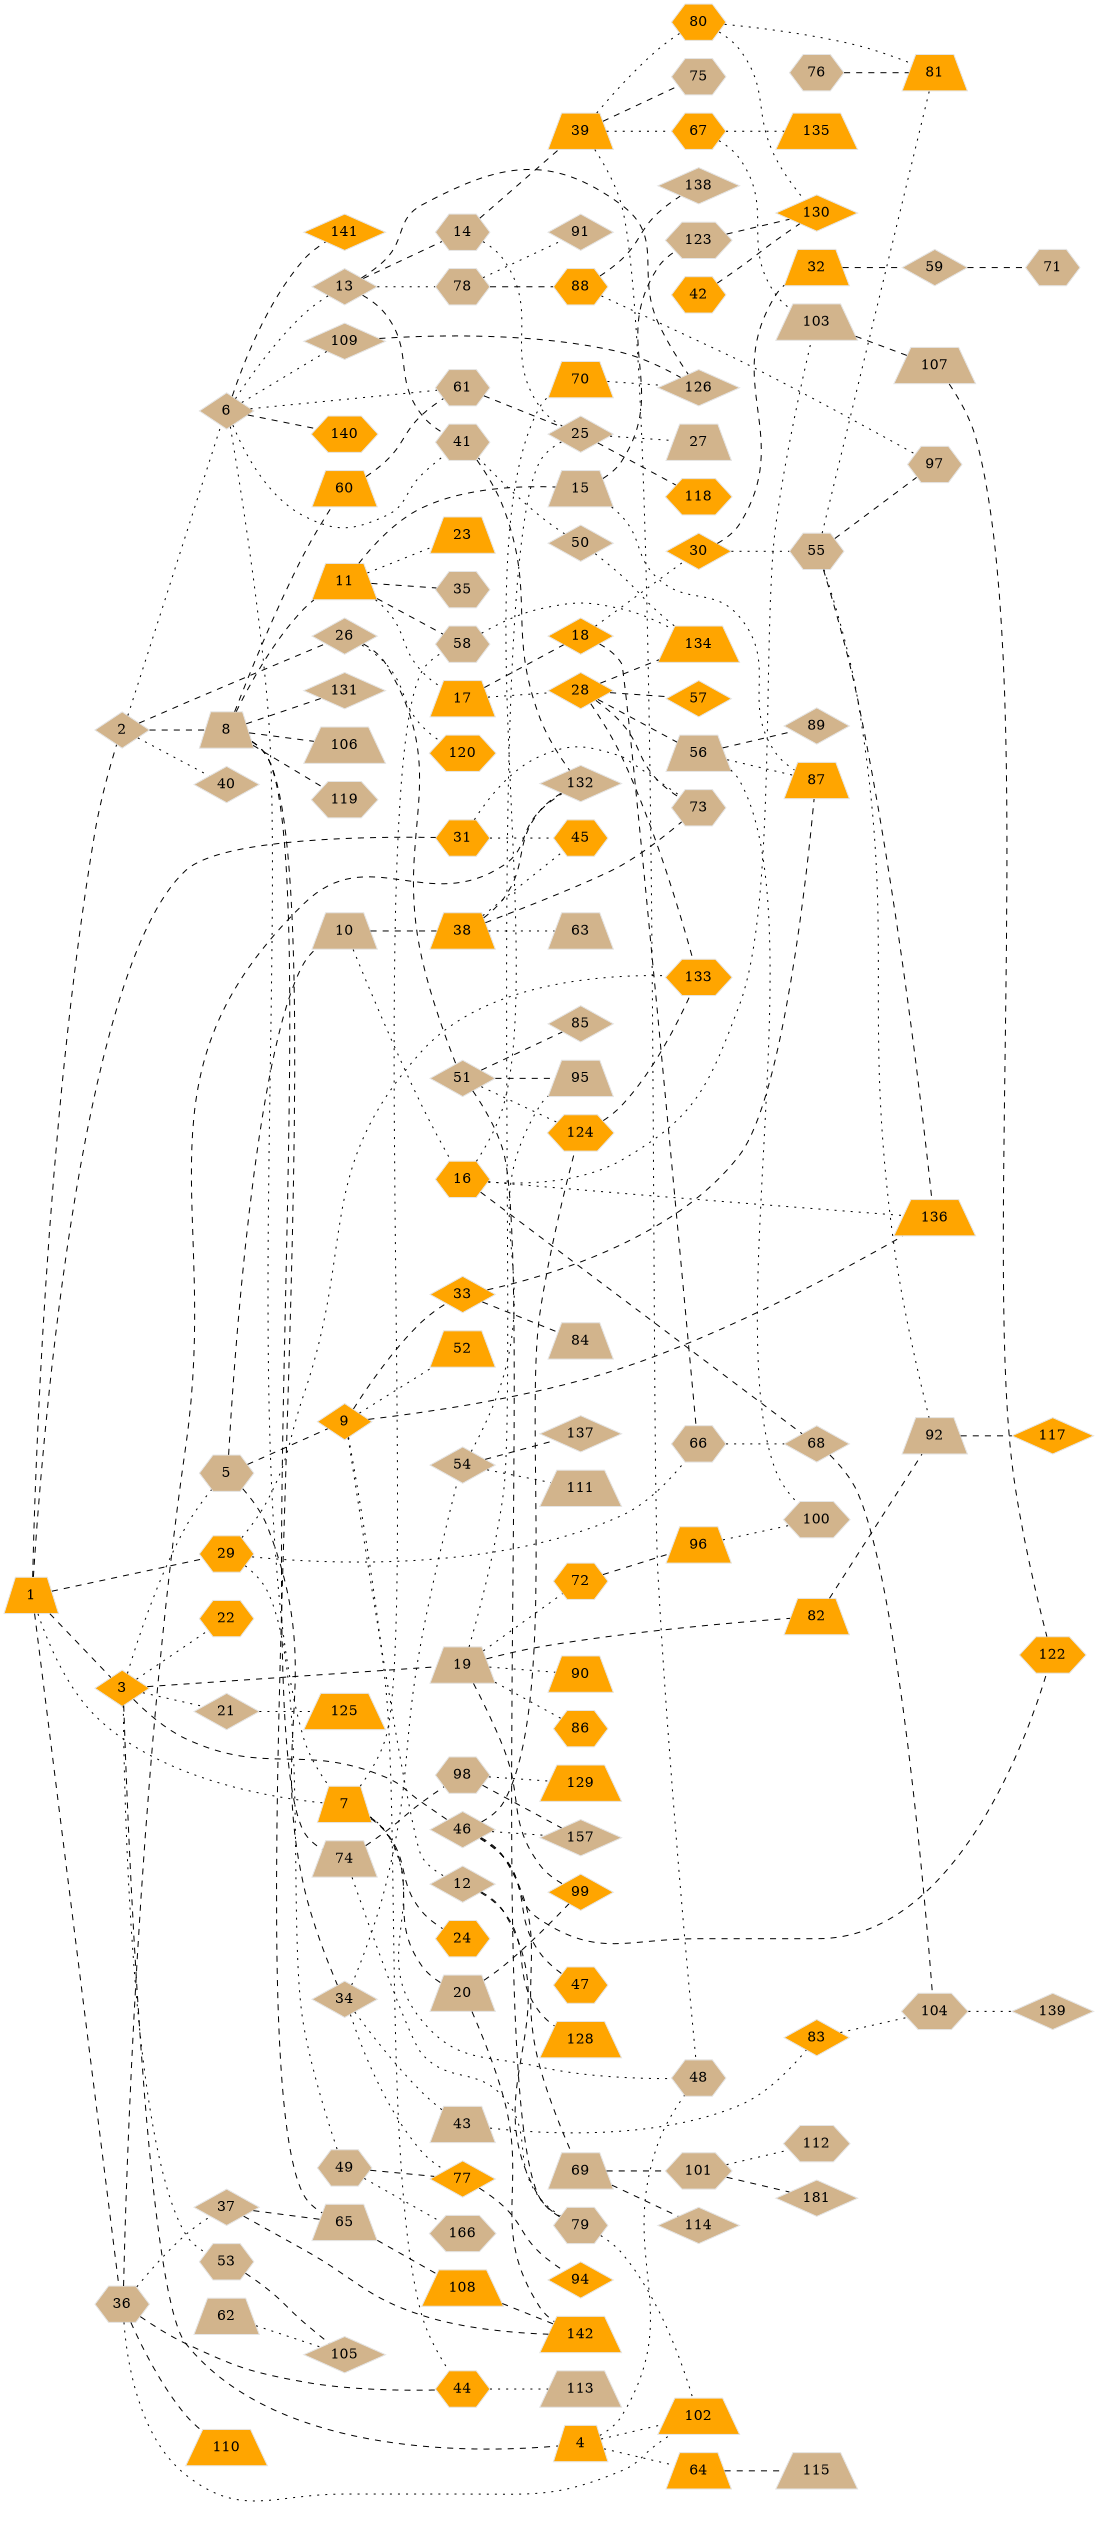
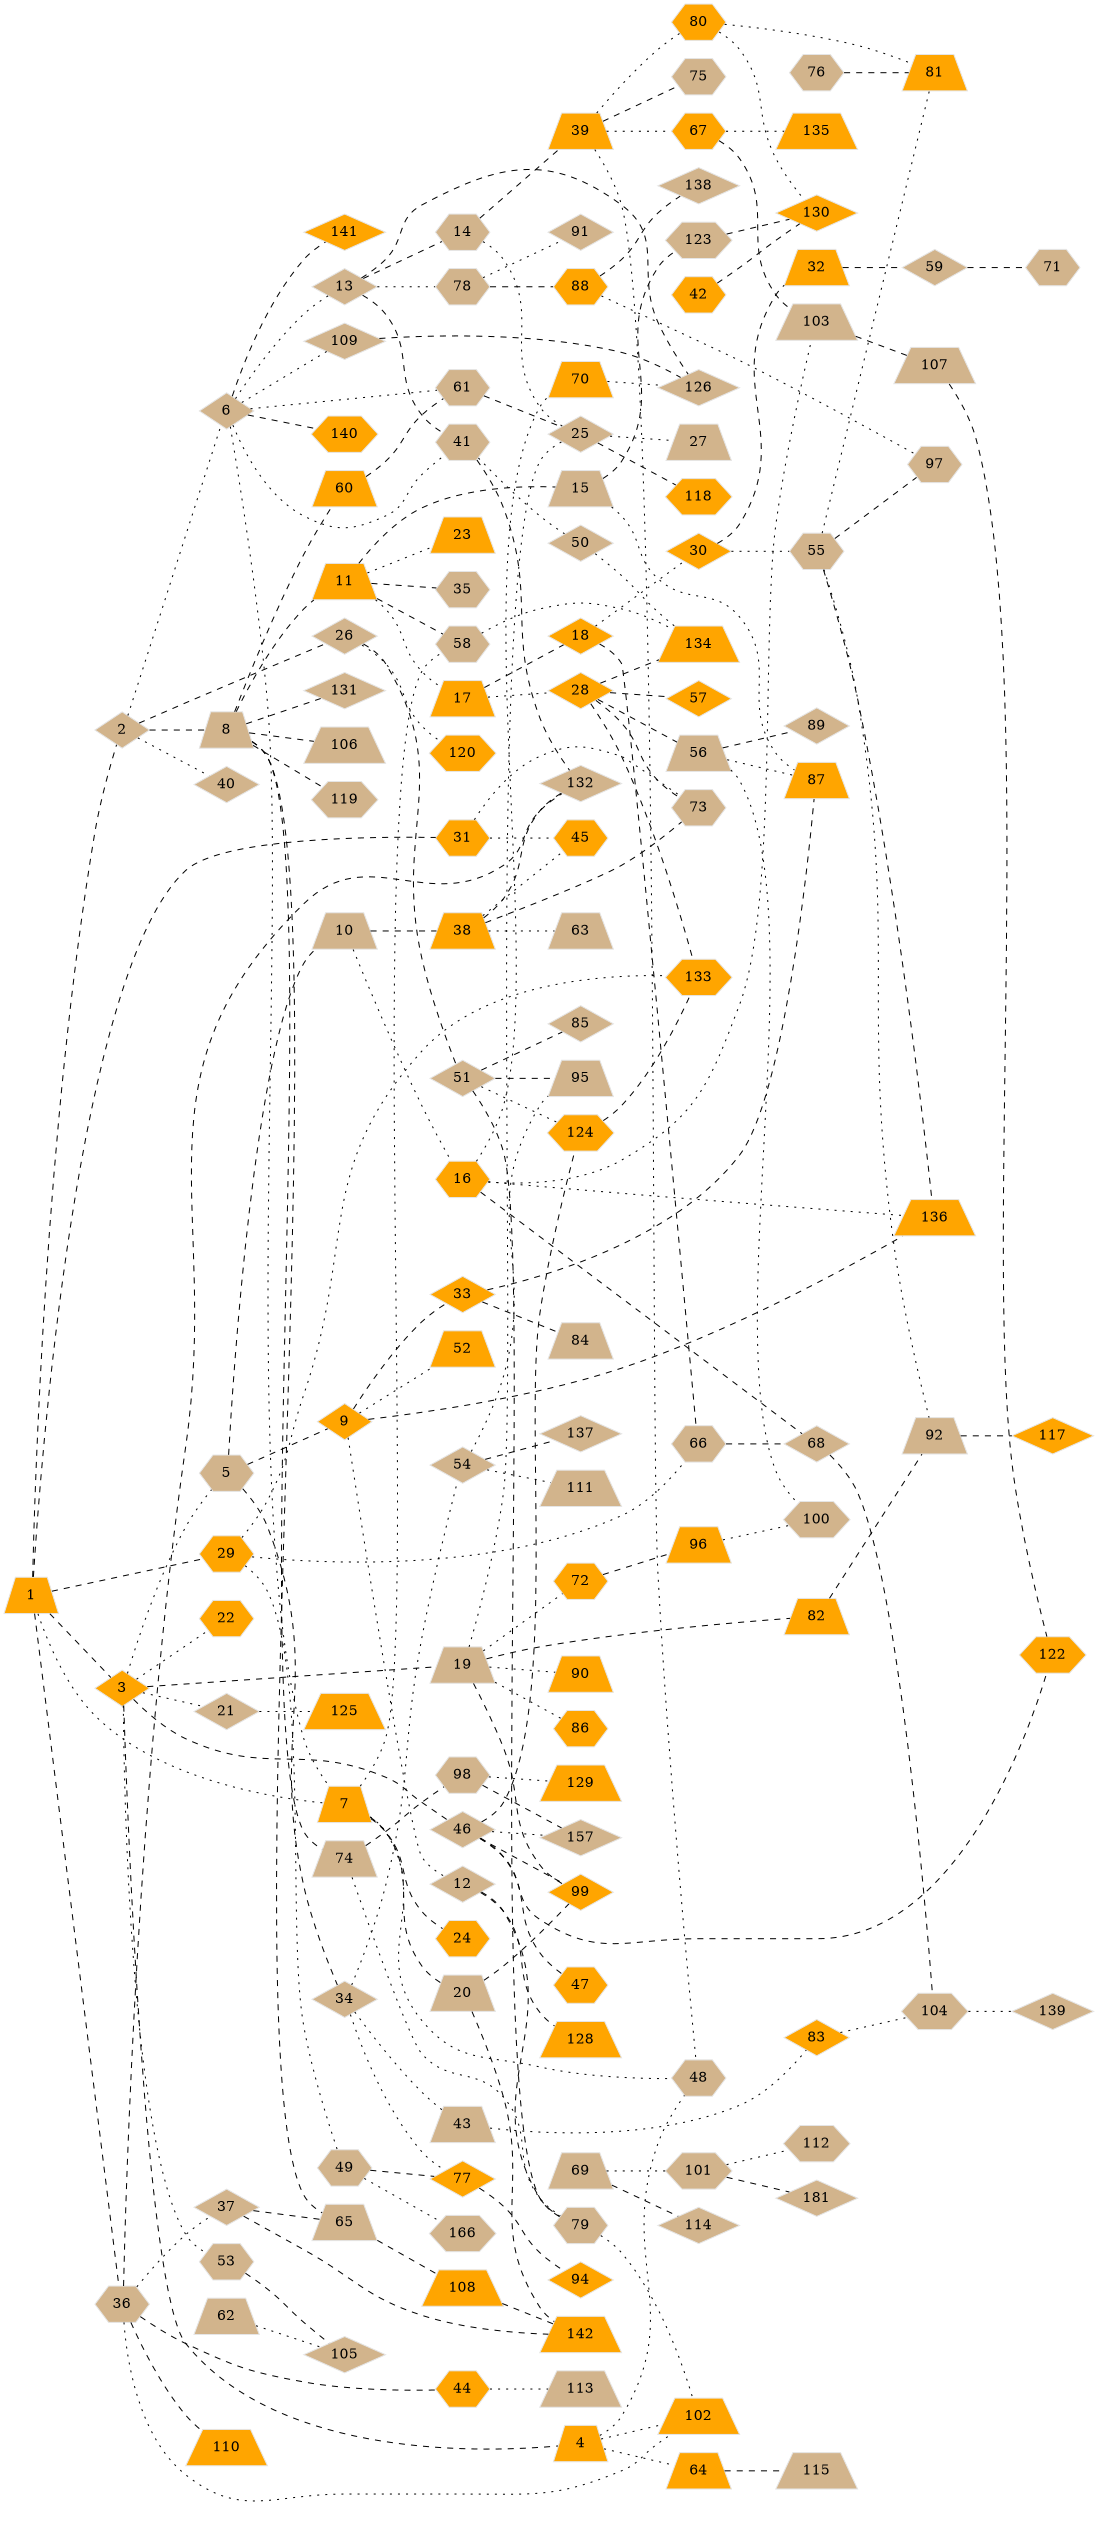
(758, 218) -> (758, 218)
(755, 1444) -> (755, 1444)
(393, 1907) -> none
(531, 1965) -> (522, 1861)
(636, 2171) -> (636, 2171)
